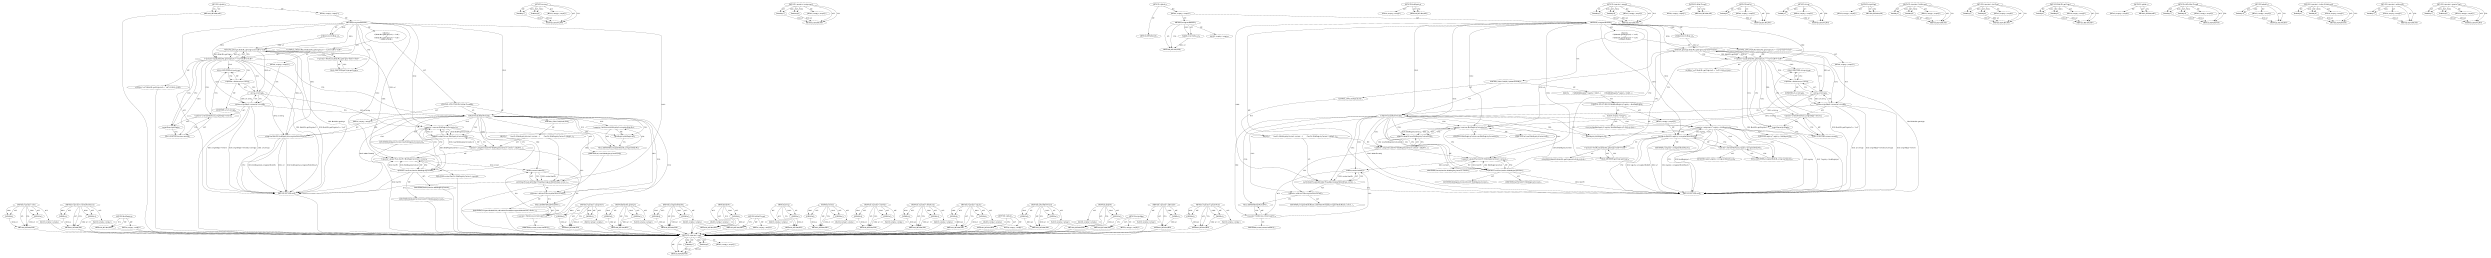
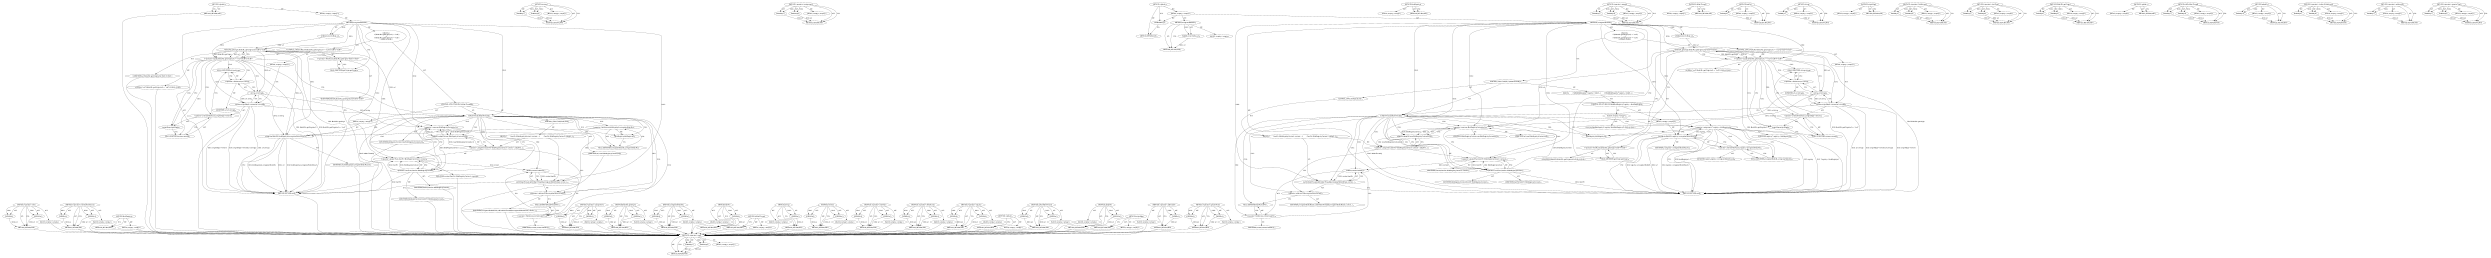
none -> (1160, 23)
none -> (152, 76)
none -> (342, 99)
none -> (454, 130)
(1639, 139) -> (1666, 100)
none -> (352, 165)
